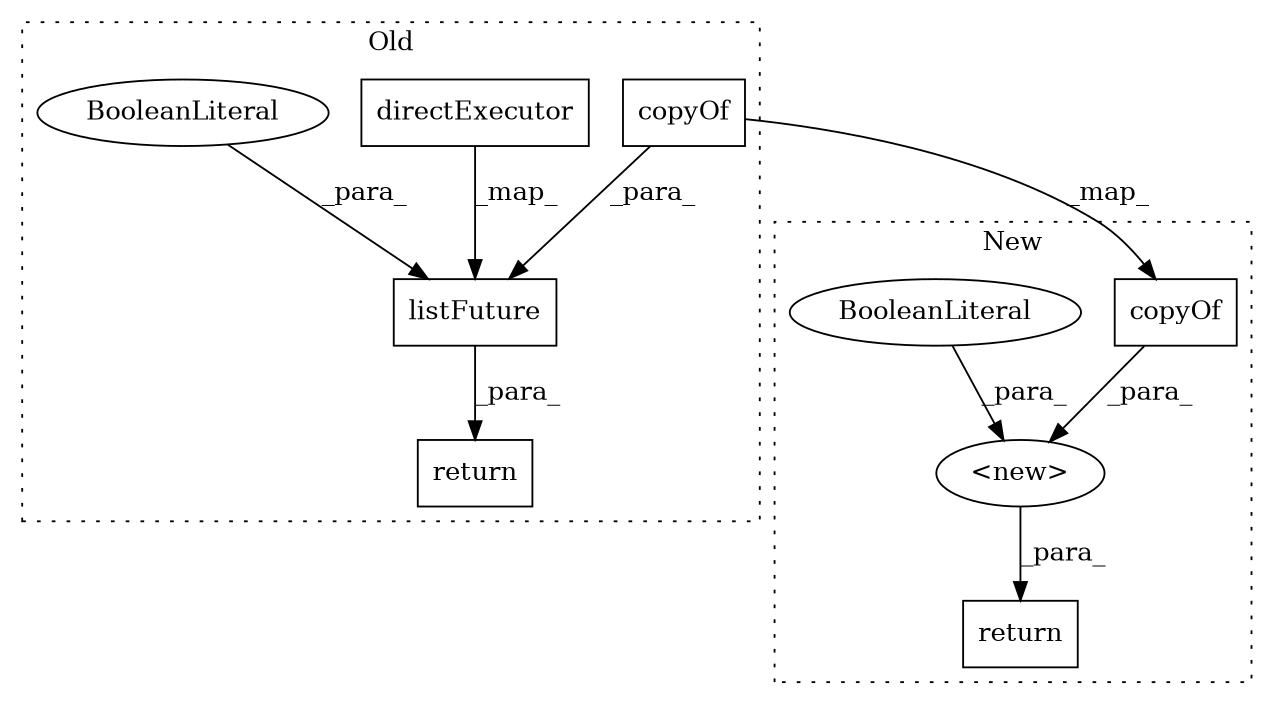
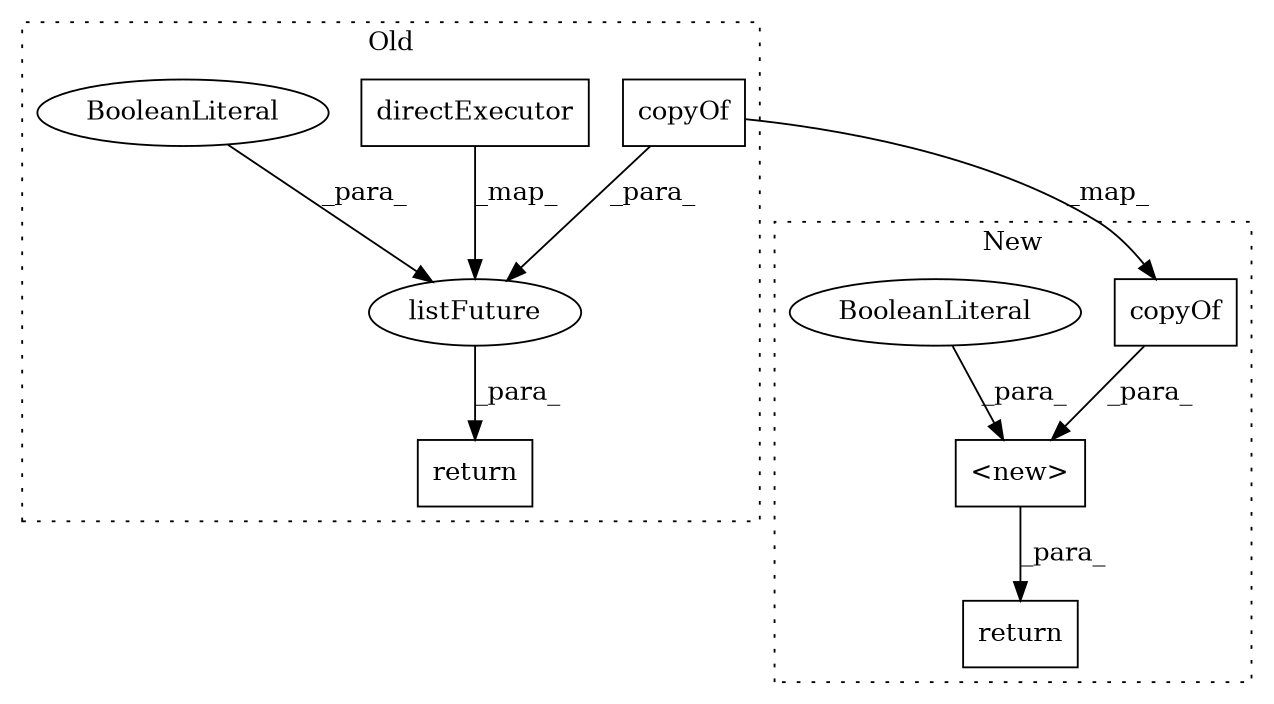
(475, 312) -> (475, 312)
(1020, 473) -> (1020, 473)
